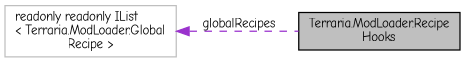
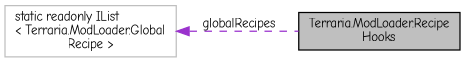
(91, 31) -> (91, 31)
